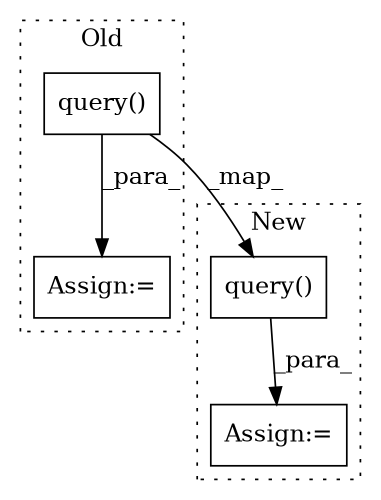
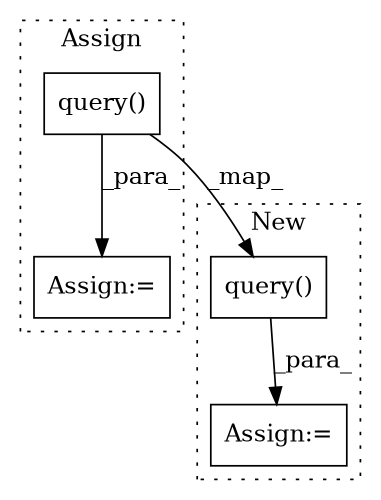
(102, 40) -> (102, 40)
